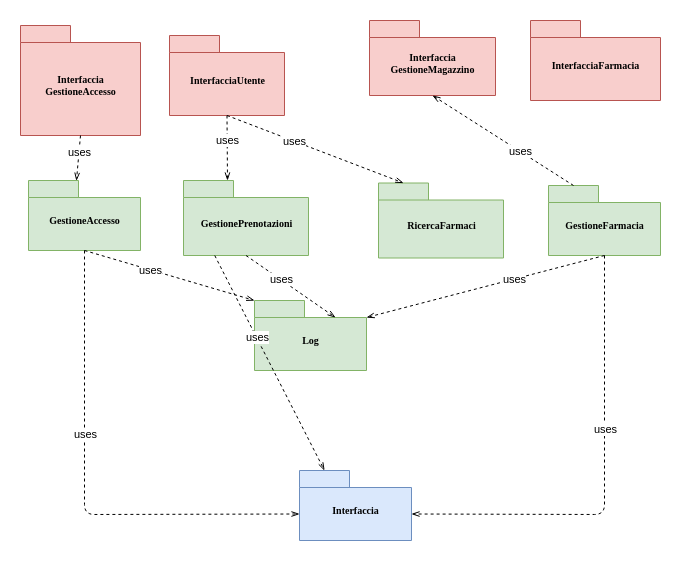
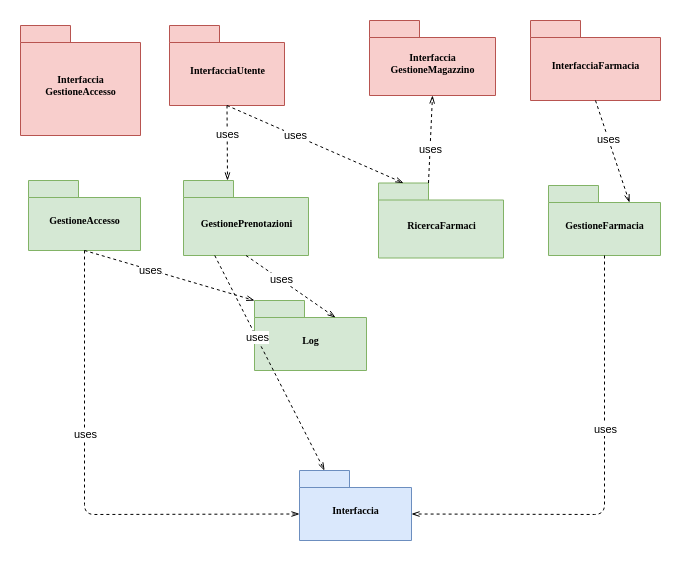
(227, 76) -> (227, 66)
none -> (430, 141)
(504, 141) -> none
none -> (612, 150)
(79, 157) -> none
(485, 287) -> none
